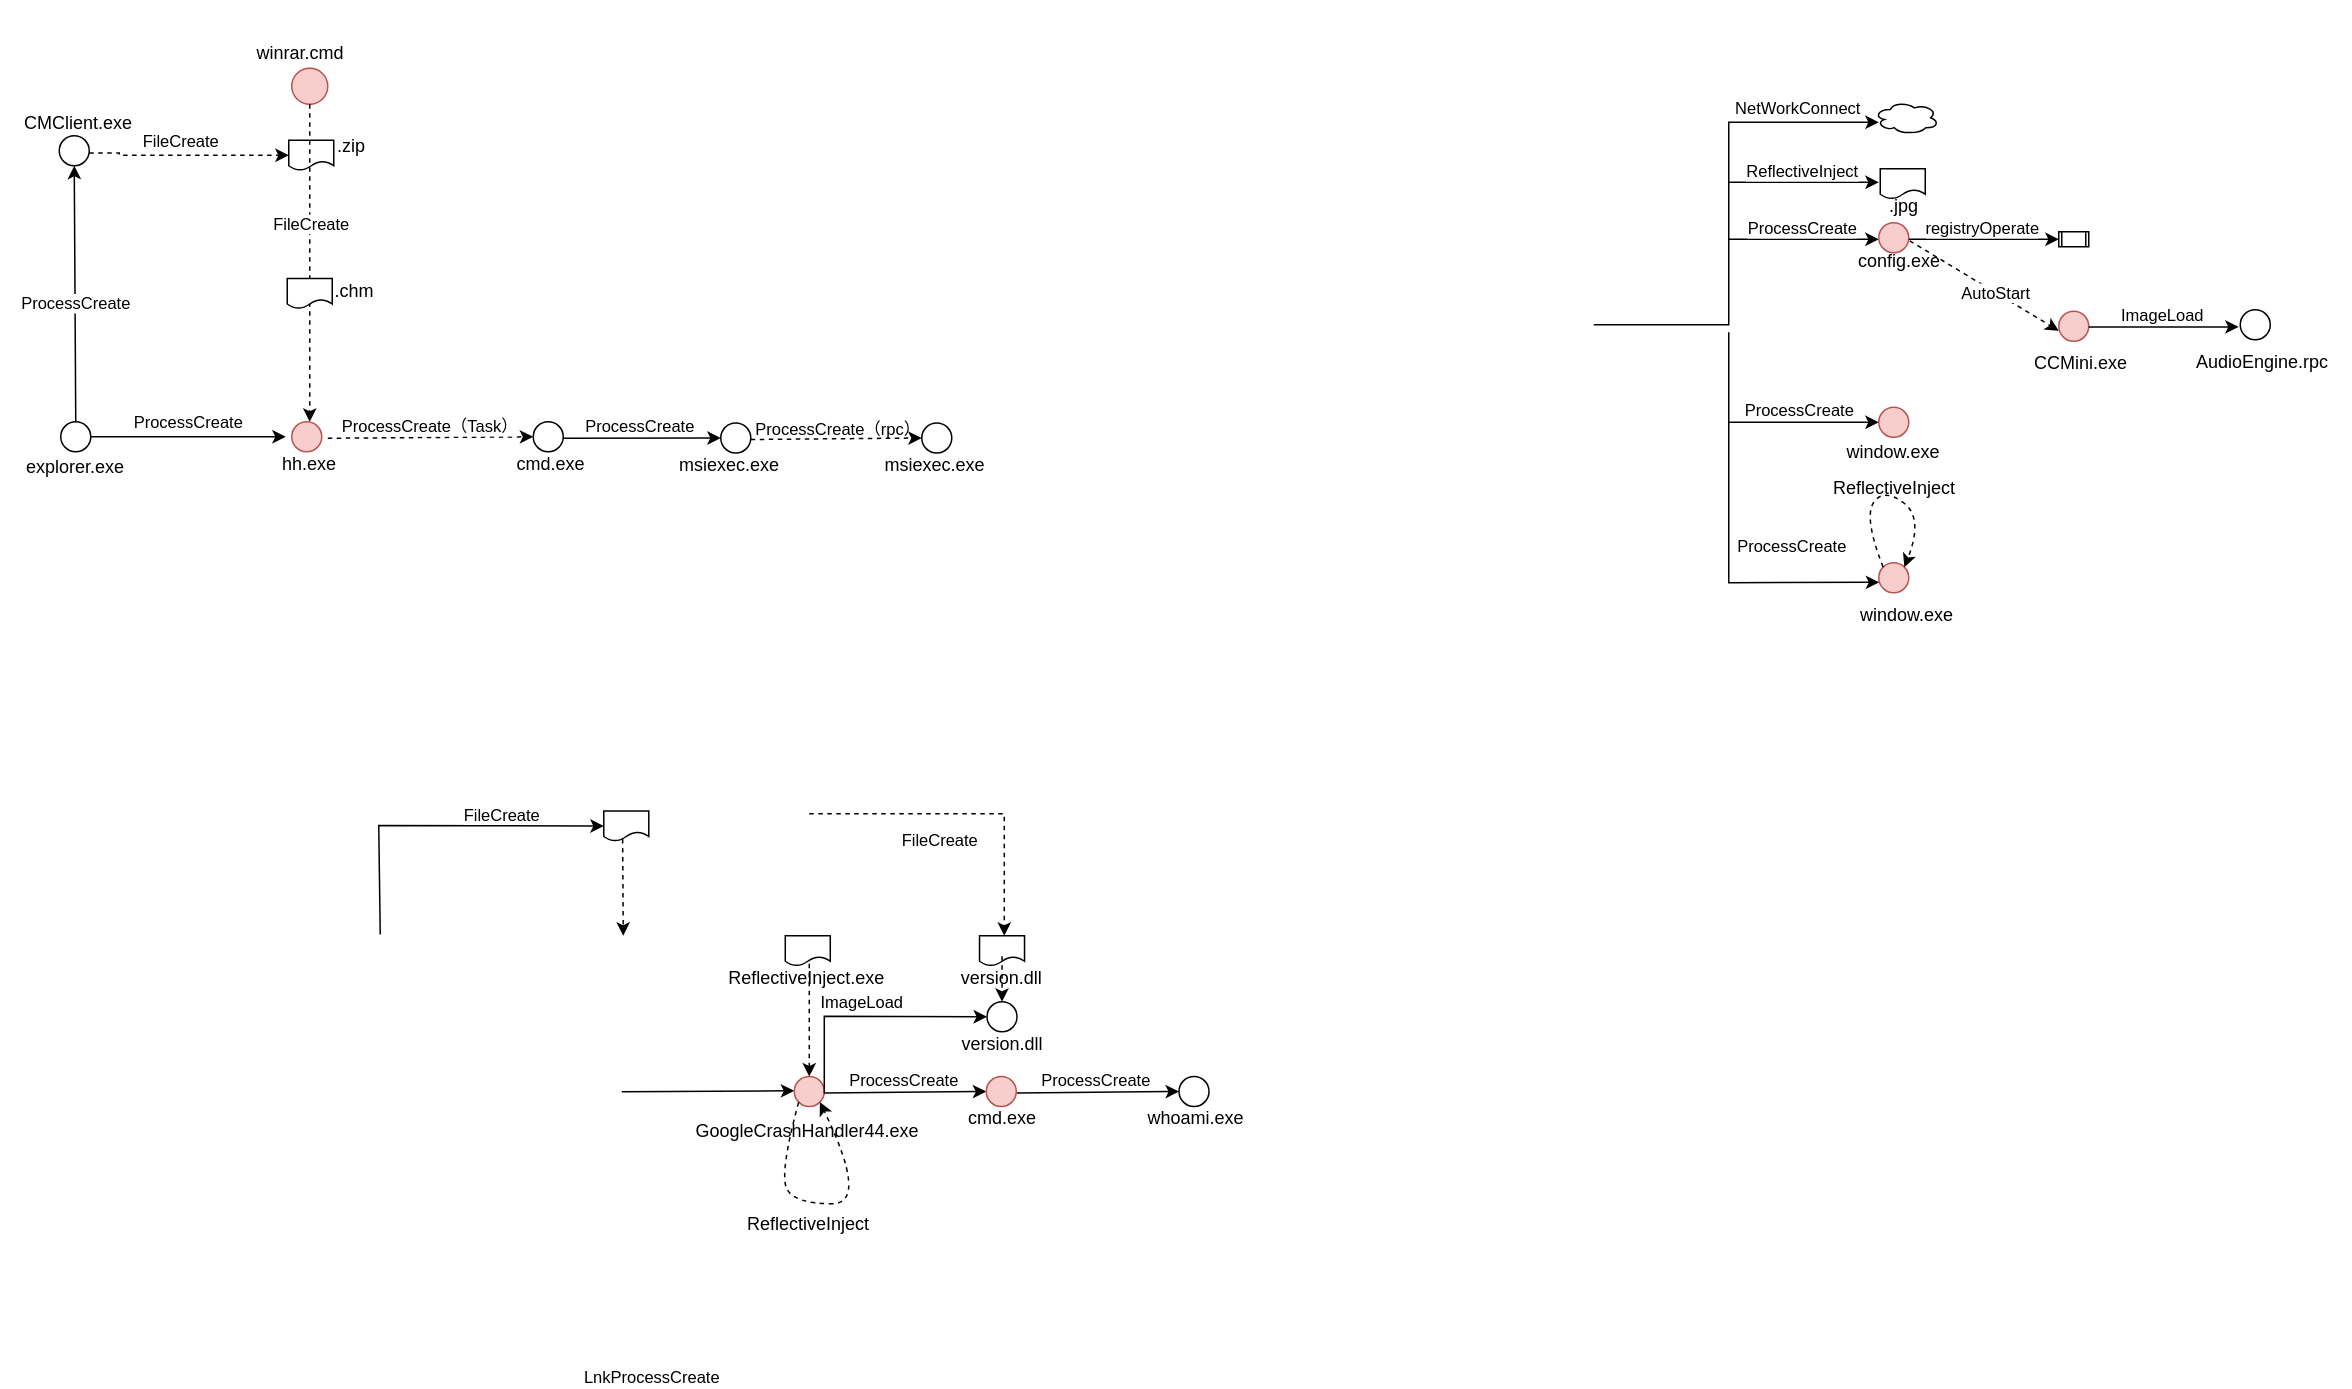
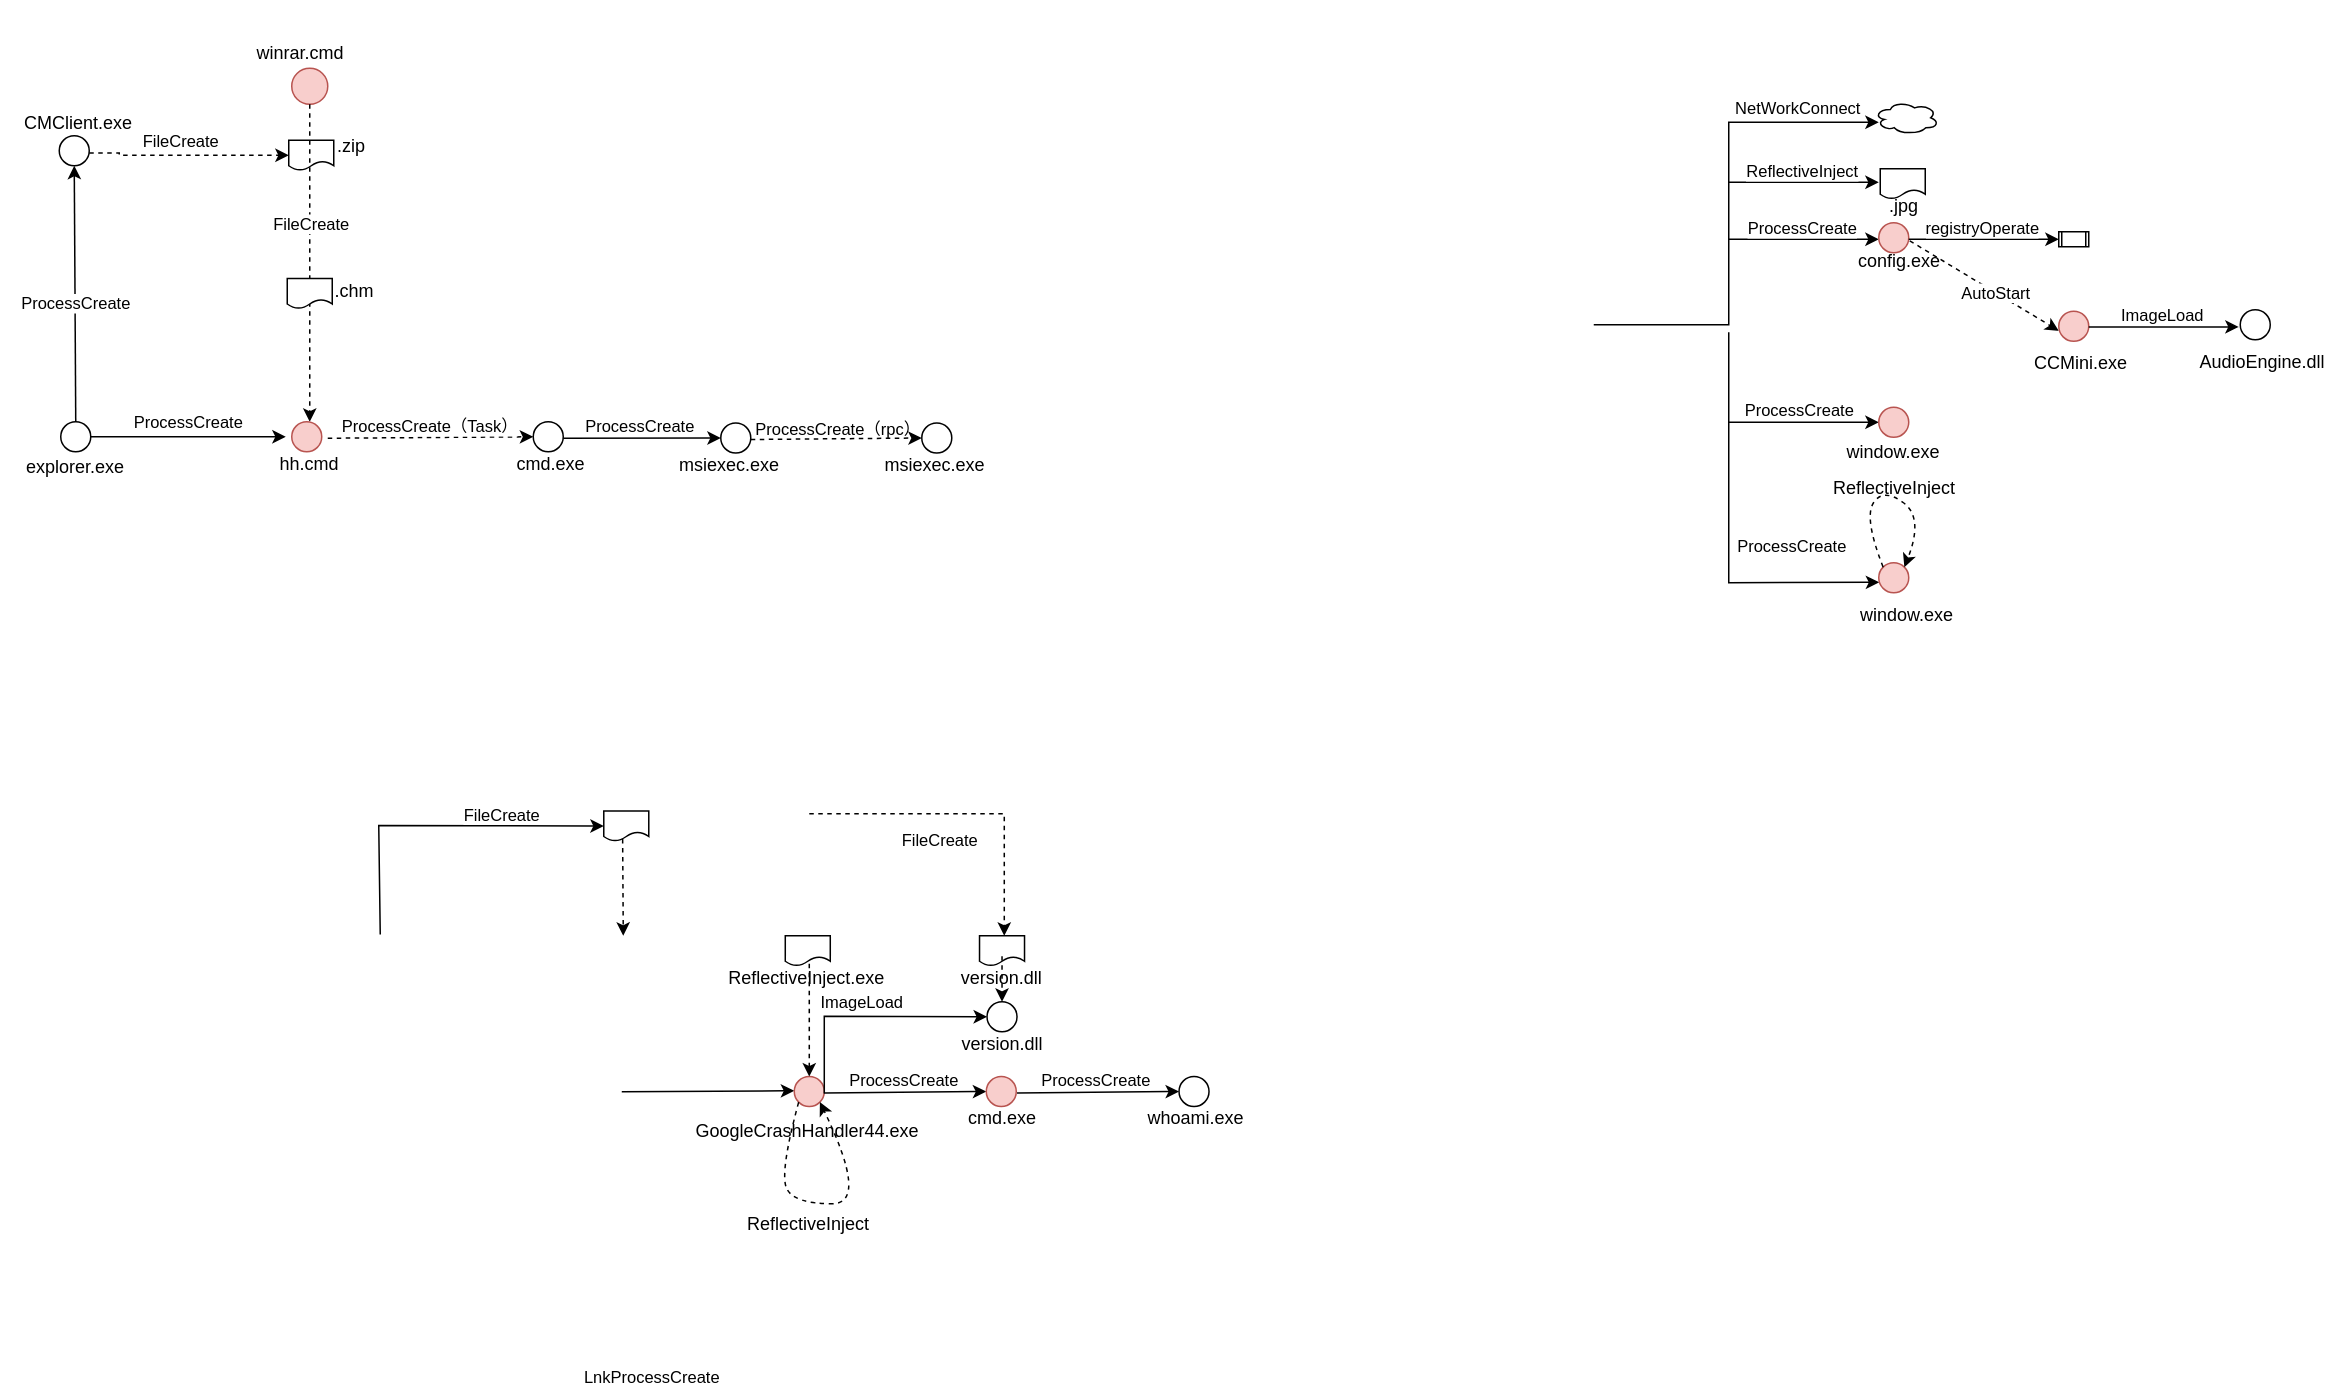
(2263, 362) -> (2263, 362)
(310, 464) -> (310, 464)
